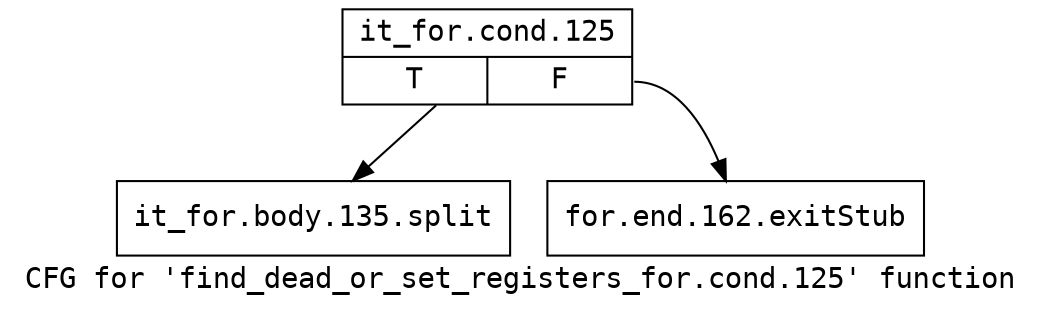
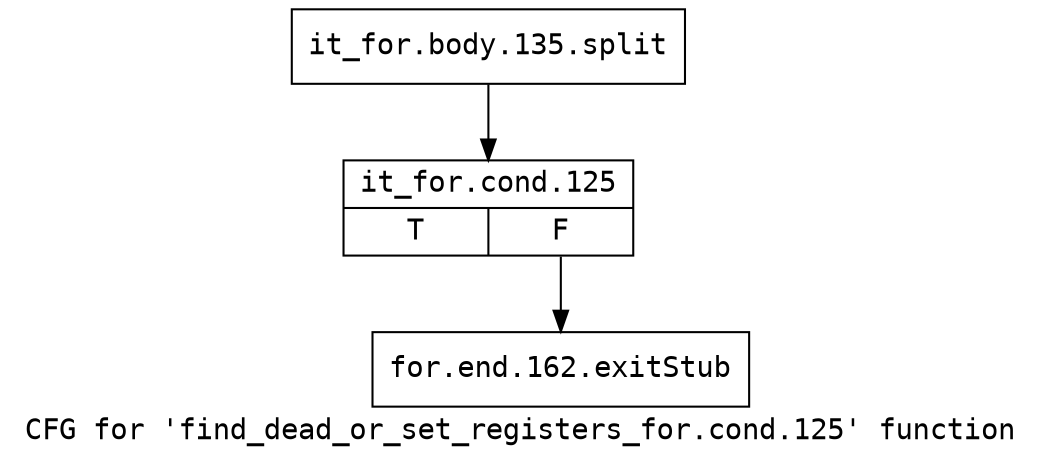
(402, 136) -> (488, 112)
